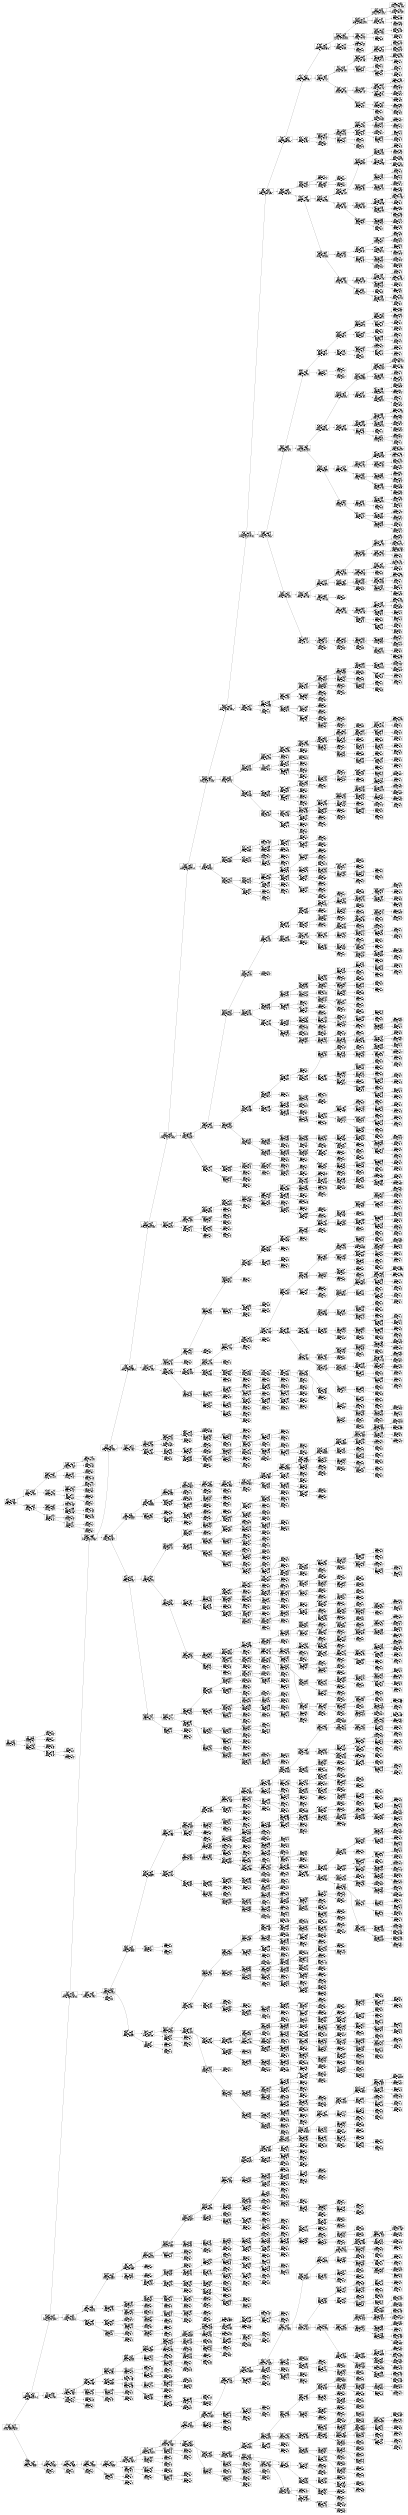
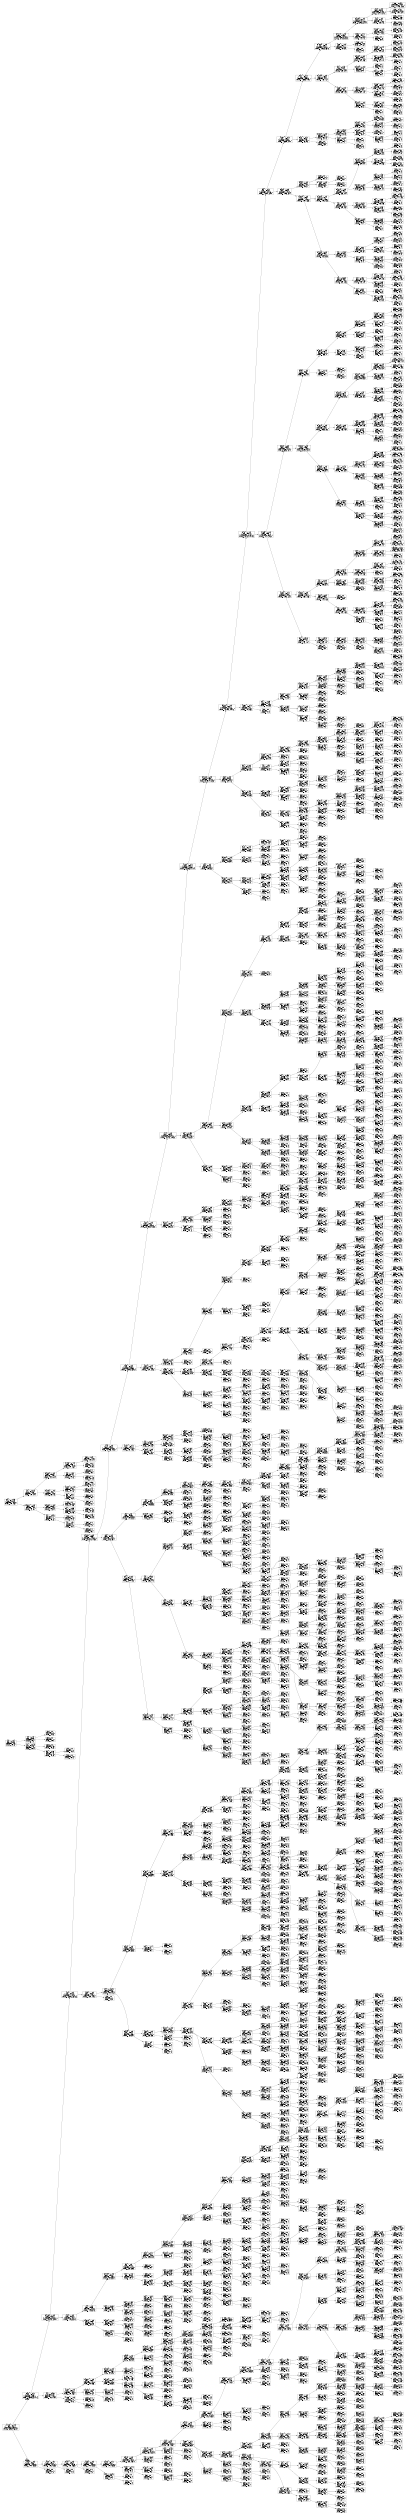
(350, 737) -> (350, 732)
(207, 1607) -> (207, 1607)
(148, 2034) -> (148, 2034)
